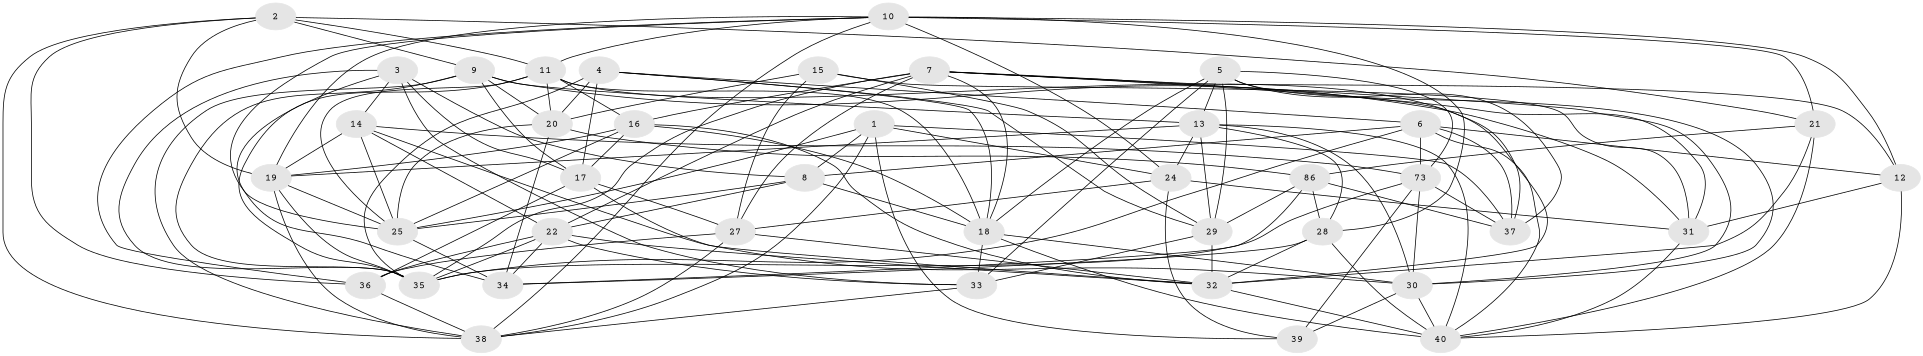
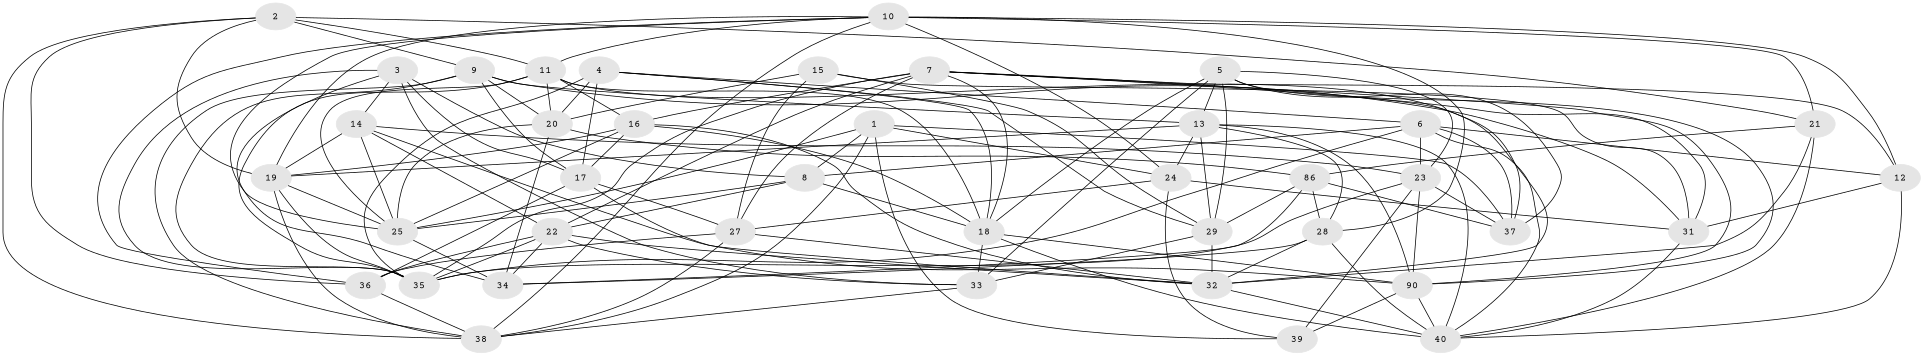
(1420, 178) -> (1420, 178)
(1412, 285) -> (1412, 285)
